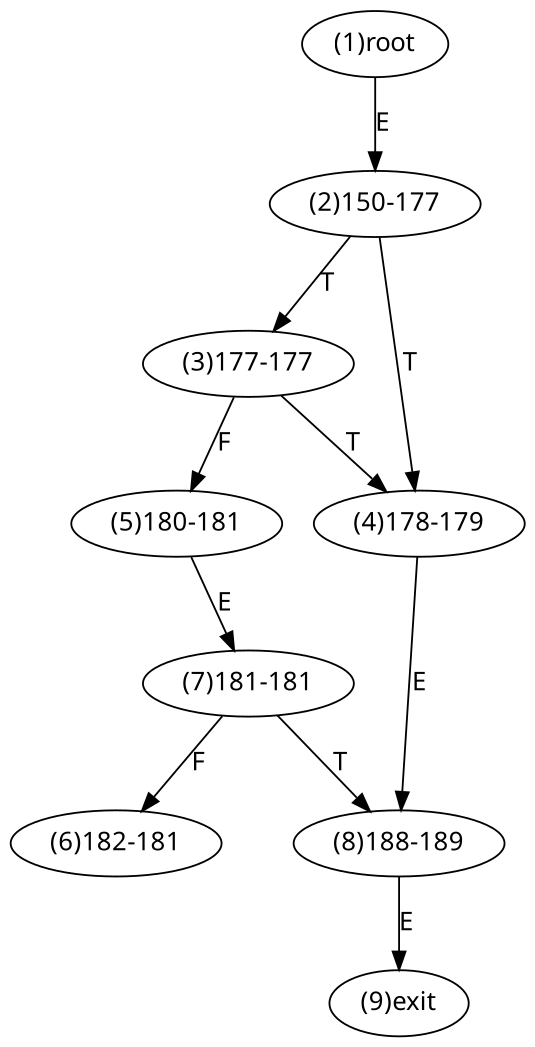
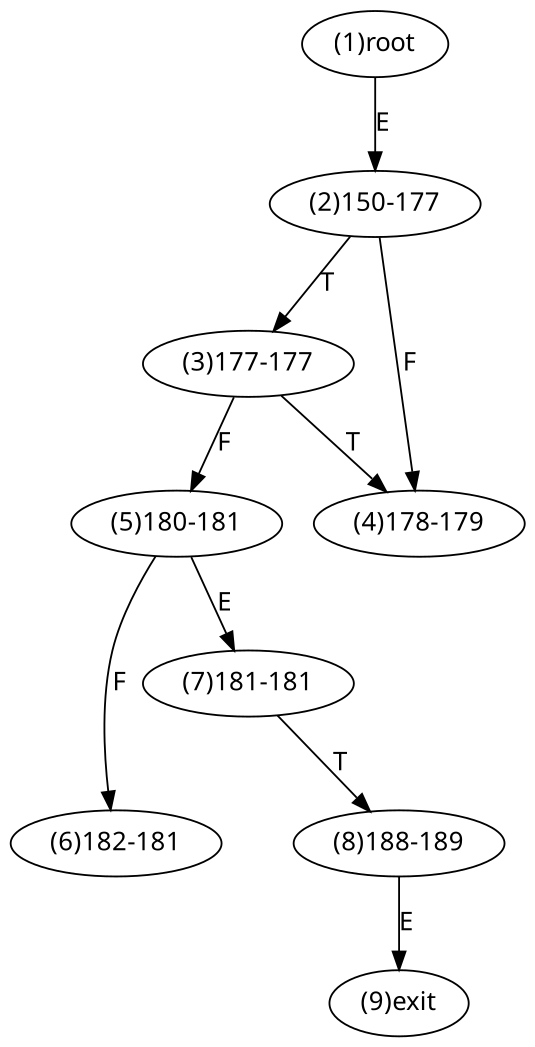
(410, 364) -> (410, 364)
(410, 674) -> none
(188, 757) -> (109, 669)
